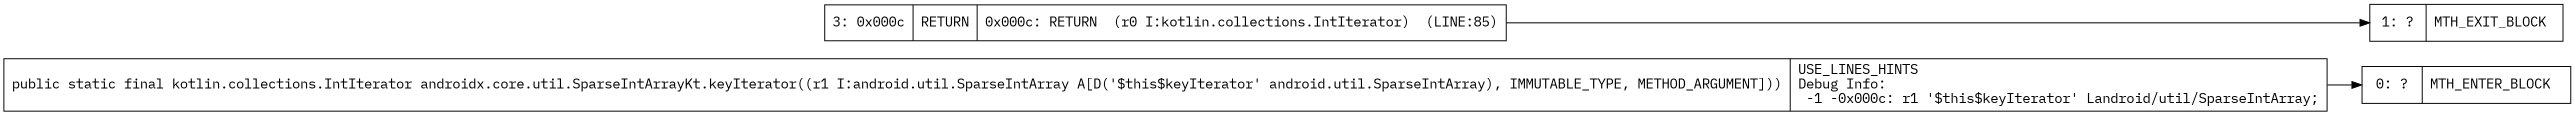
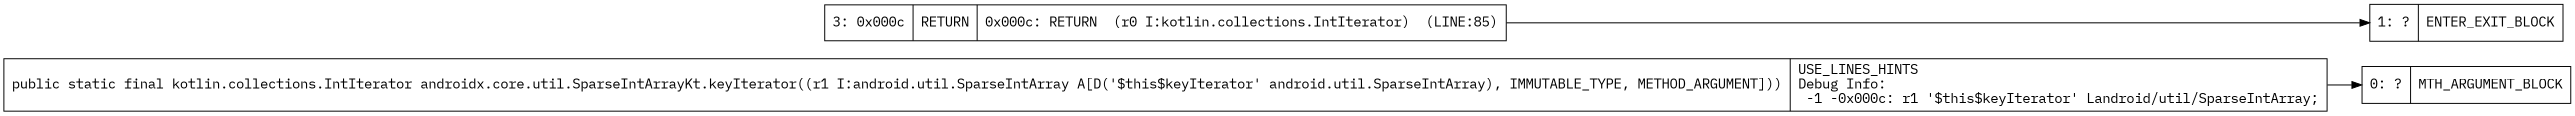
(2490, 22) -> (2491, 22)
(2490, 84) -> (2491, 84)
